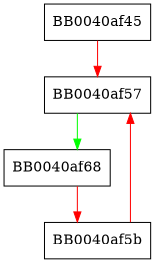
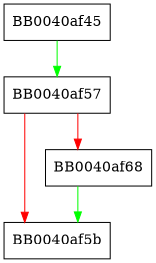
(98, 53) -> (57, 53)
(77, 126) -> (78, 126)
(130, 173) -> (25, 163)
(77, 199) -> (78, 199)
